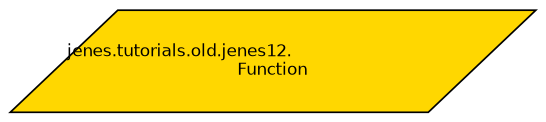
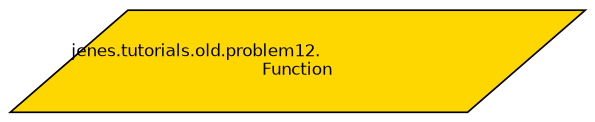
(273, 61) -> (298, 61)
